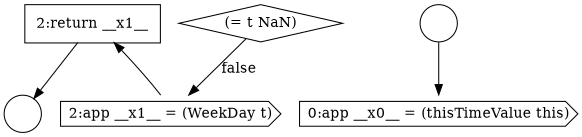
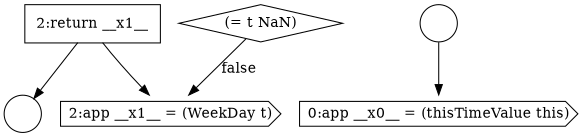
(142, 72) -> (122, 66)
